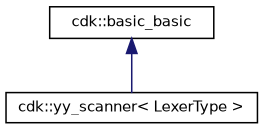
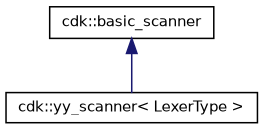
(132, 23) -> (132, 23)
